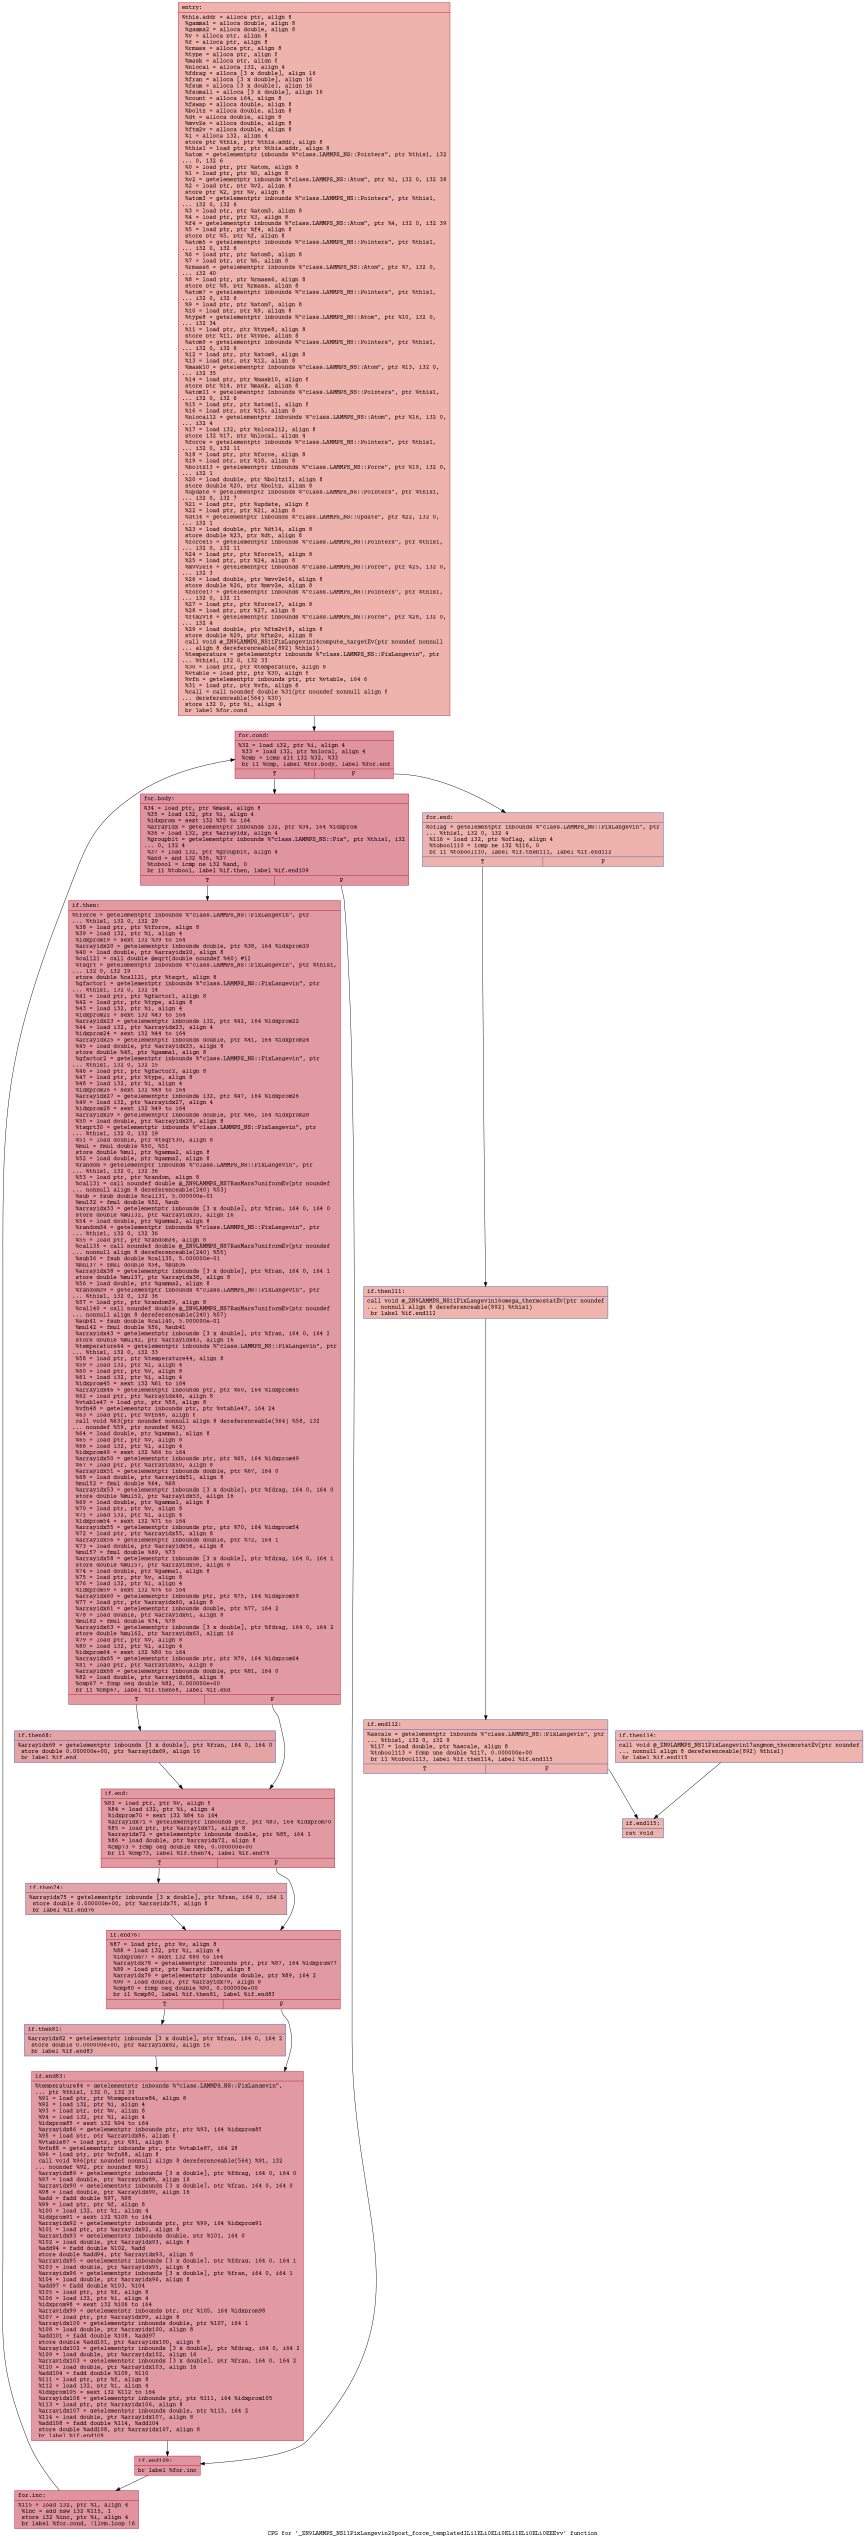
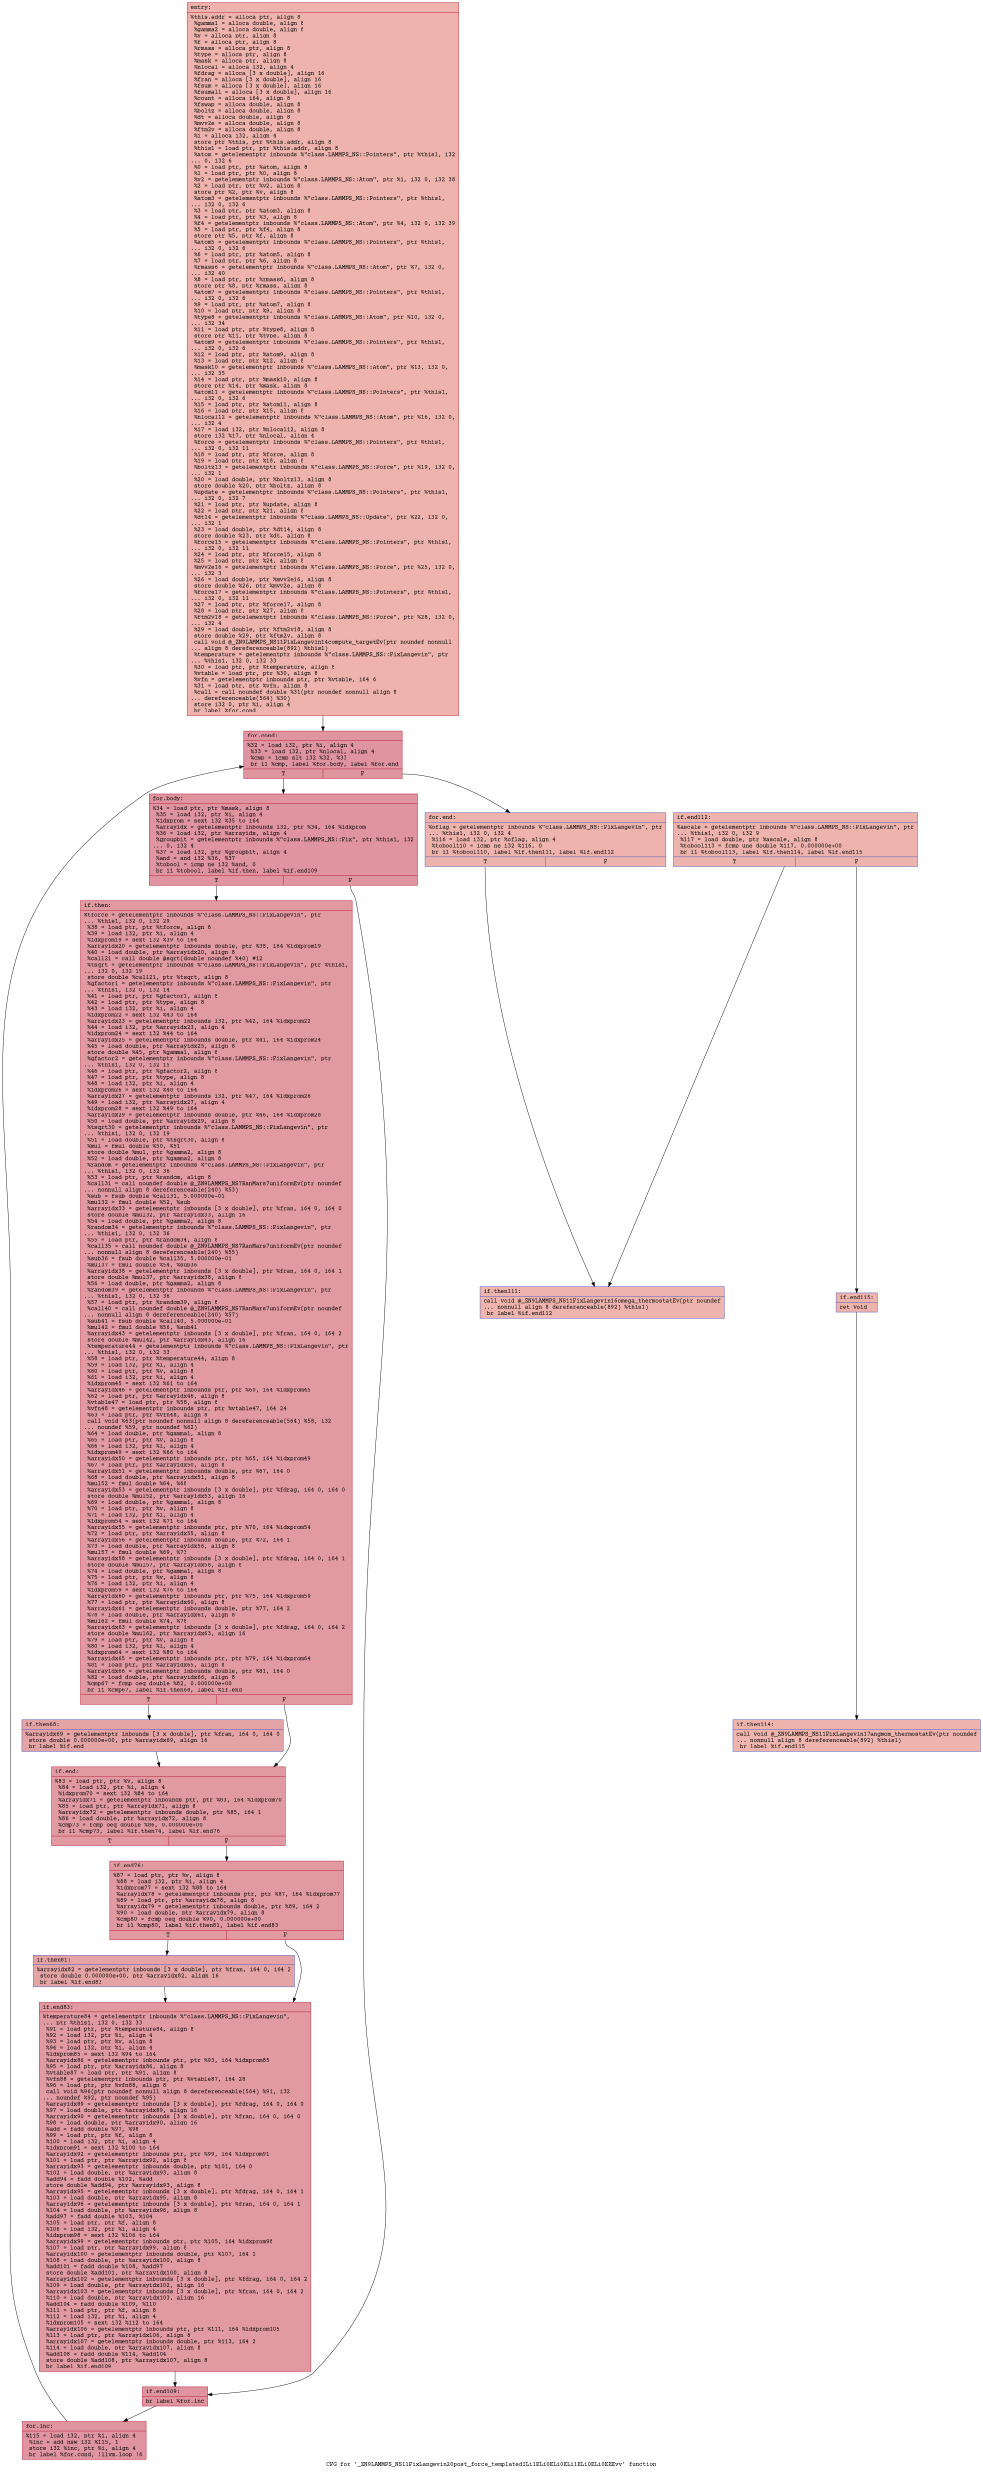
(486, 1517) -> (697, 1075)
(689, 1789) -> (857, 1514)
(156, 1899) -> none
